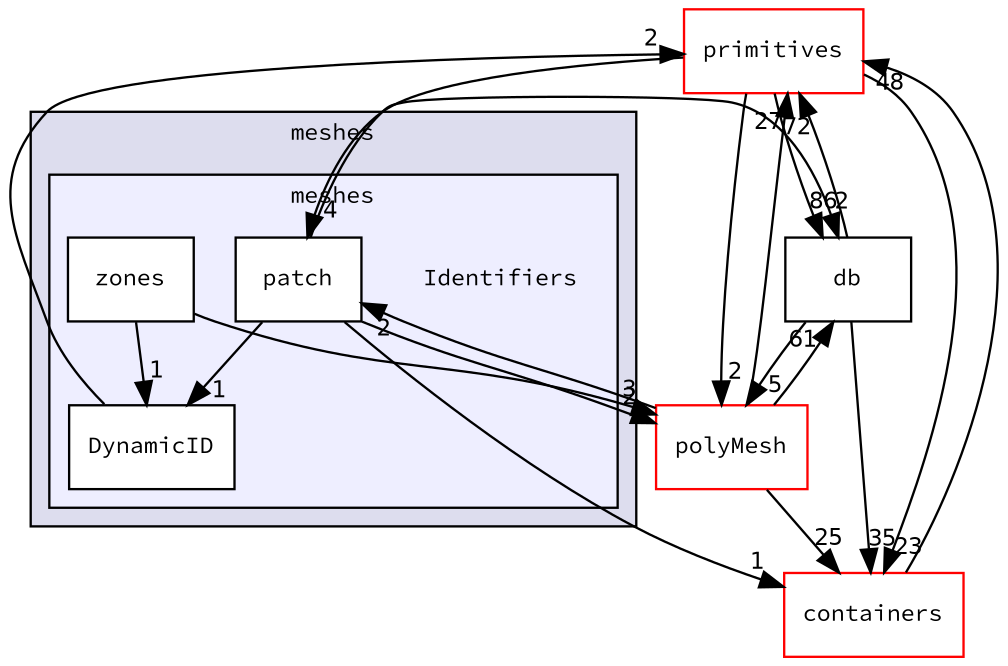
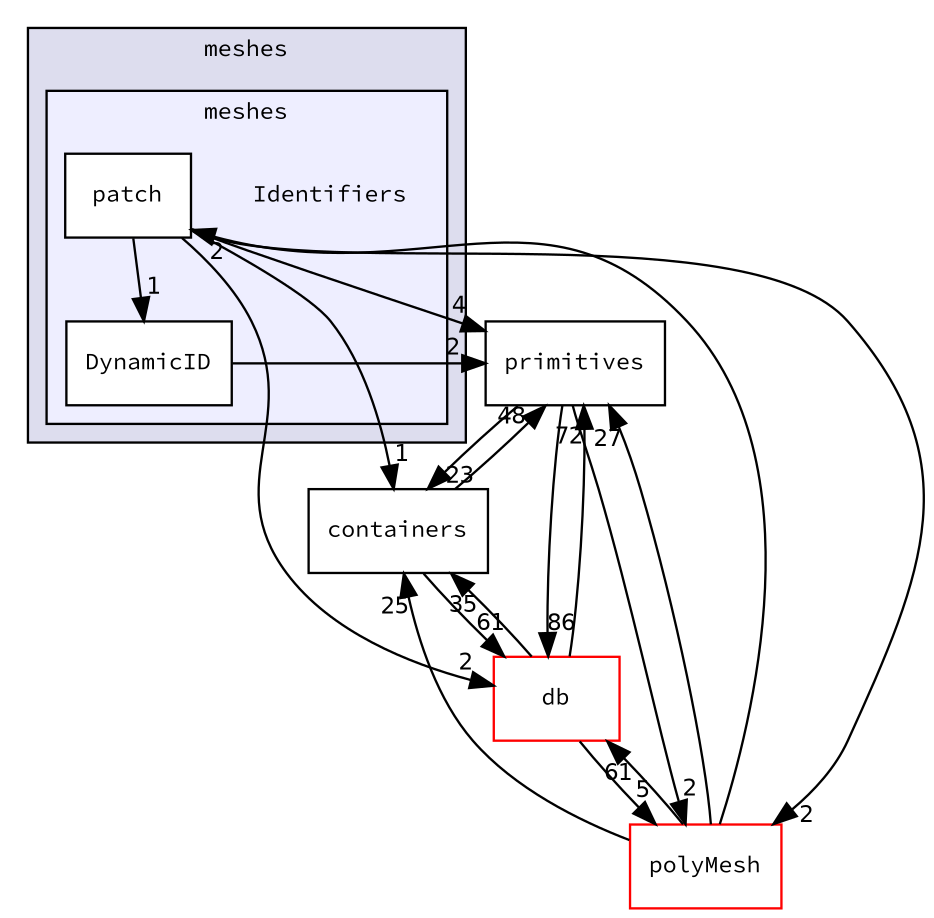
(774, 51) -> (575, 363)
(468, 82) -> (327, 278)
(131, 280) -> none
(848, 280) -> (557, 699)
none -> (455, 608)
(874, 615) -> (398, 531)
